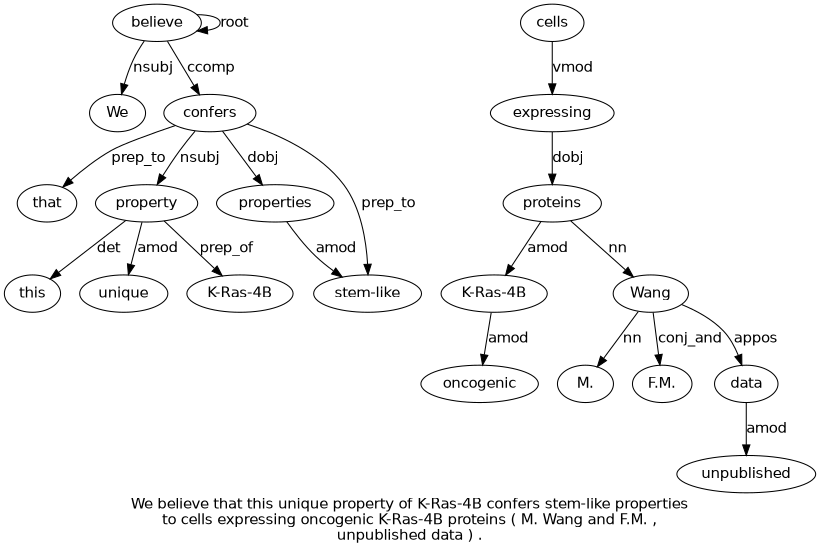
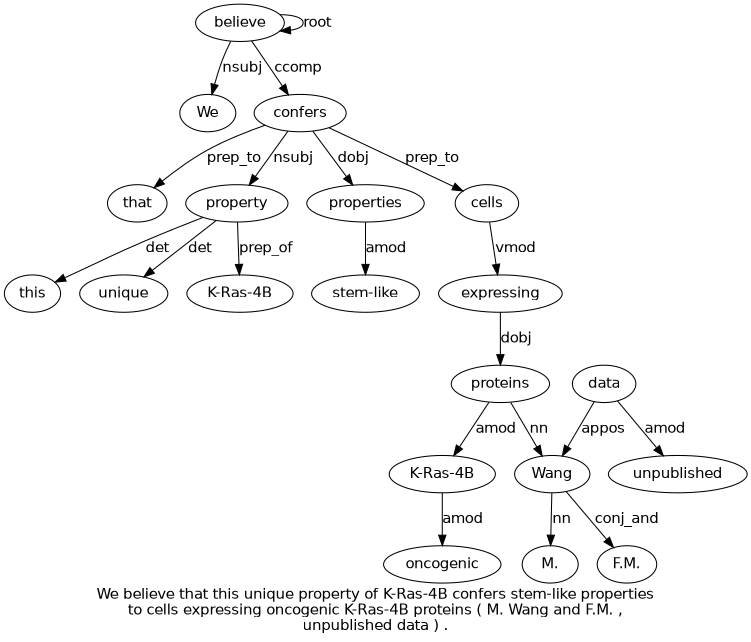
(333, 173) -> (391, 157)
(158, 248) -> (200, 248)
(716, 324) -> (581, 424)
